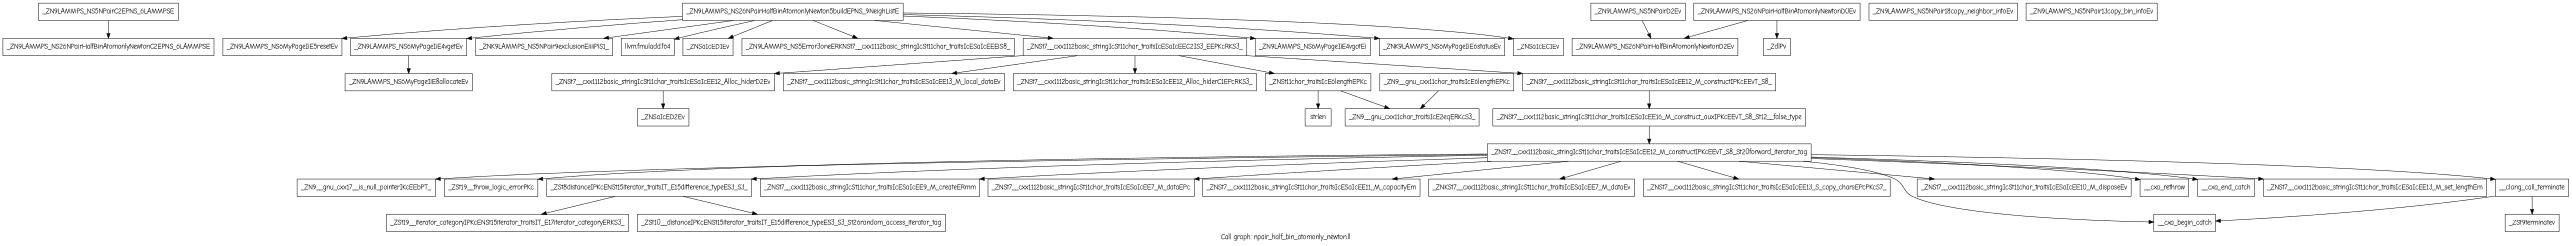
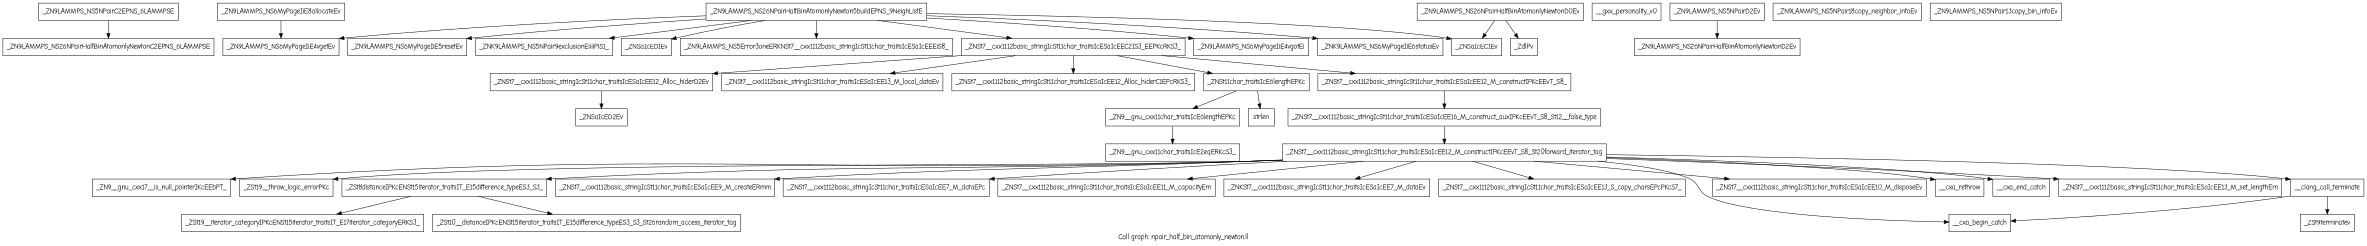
none -> (1627, 12)
(1718, 29) -> (1490, 27)
(648, 47) -> none
(409, 62) -> (281, 27)
(1363, 99) -> (1217, 99)
